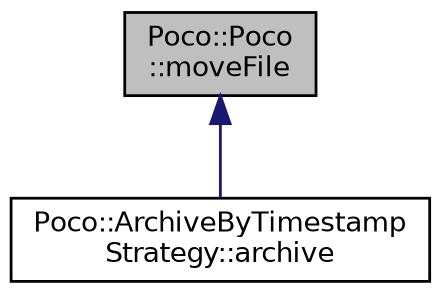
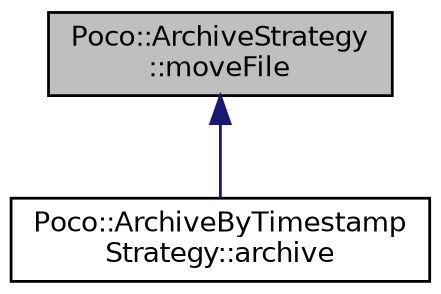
(220, 54) -> (220, 54)
